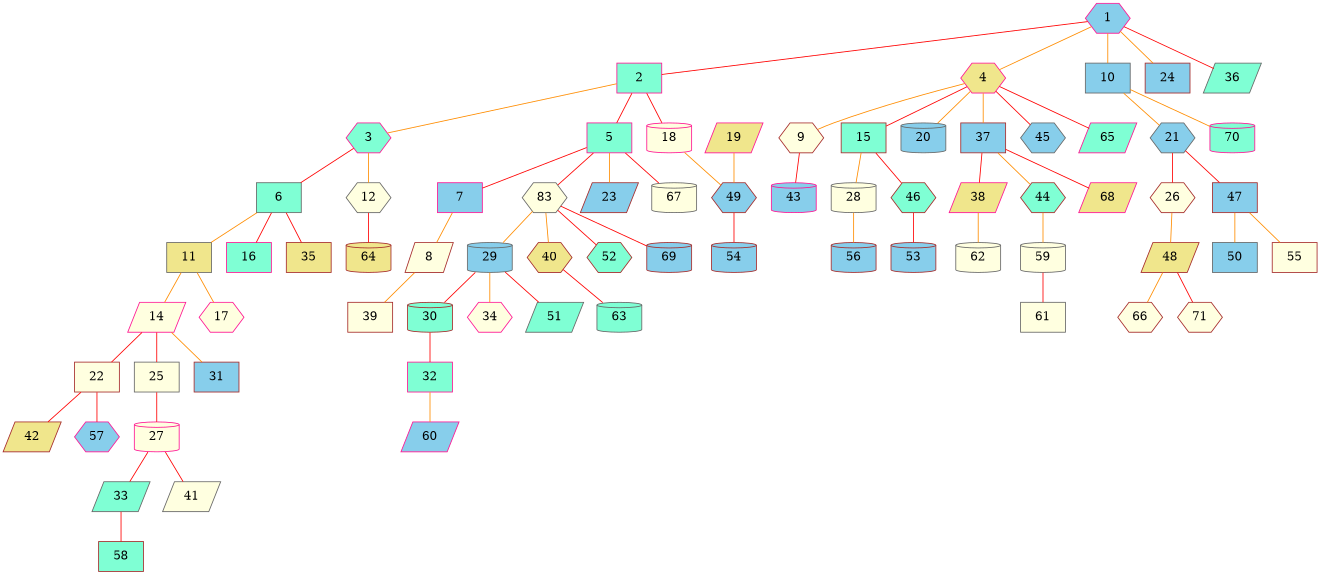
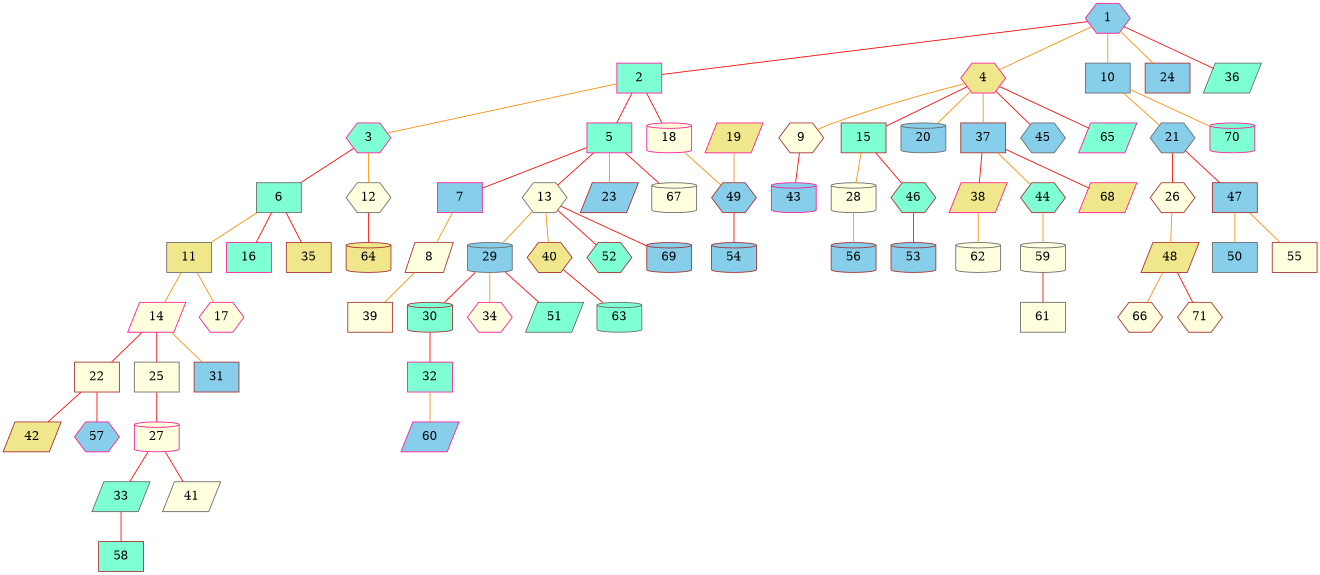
(545, 198) -> (545, 198)
